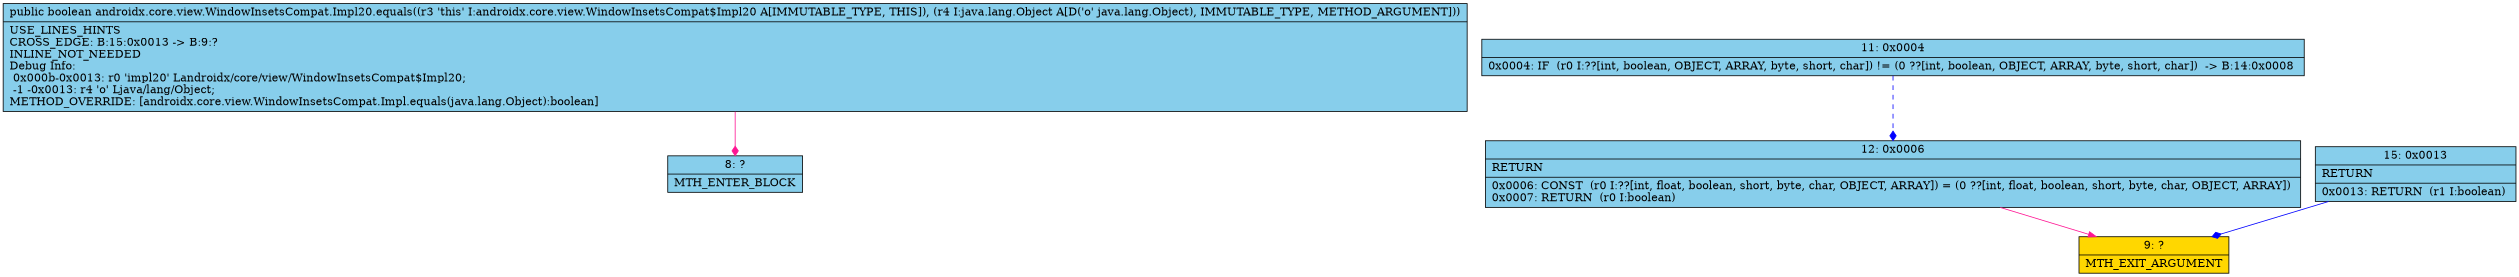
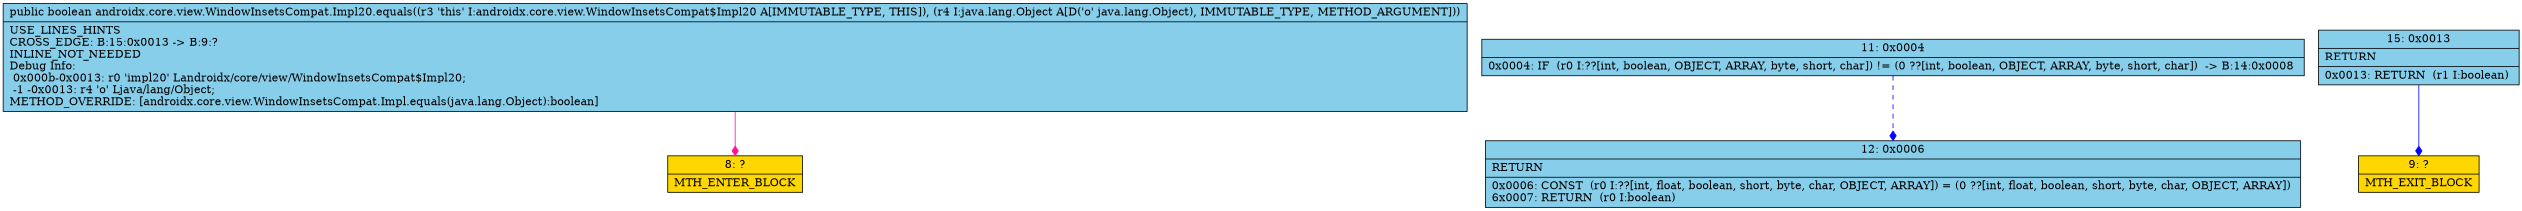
(735, 174) -> (735, 174)
(1586, 198) -> (1586, 198)
(2044, 221) -> none
(2154, 264) -> (2419, 183)
